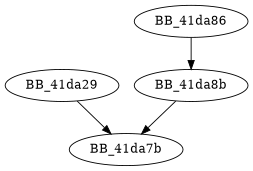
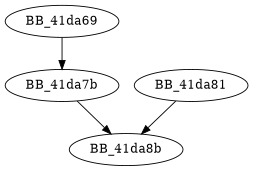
(191, 21) -> (191, 85)
(62, 85) -> (62, 21)
(162, 114) -> (91, 114)
